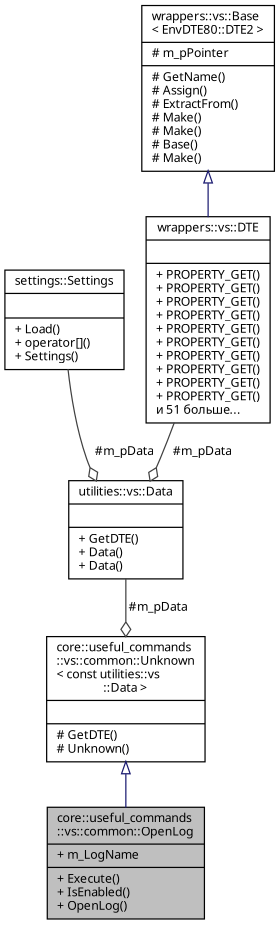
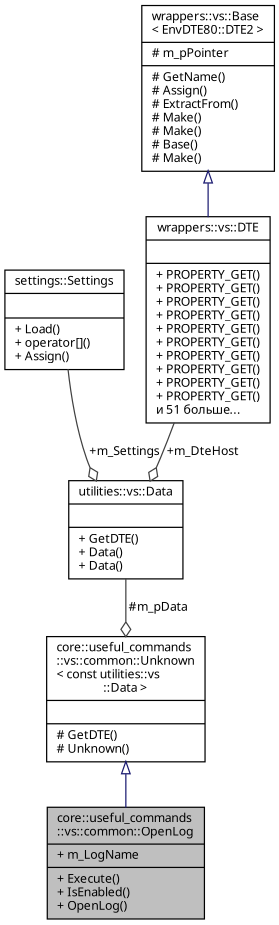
(47, 357) -> (42, 357)
(123, 452) -> (123, 452)
(201, 452) -> (201, 452)
